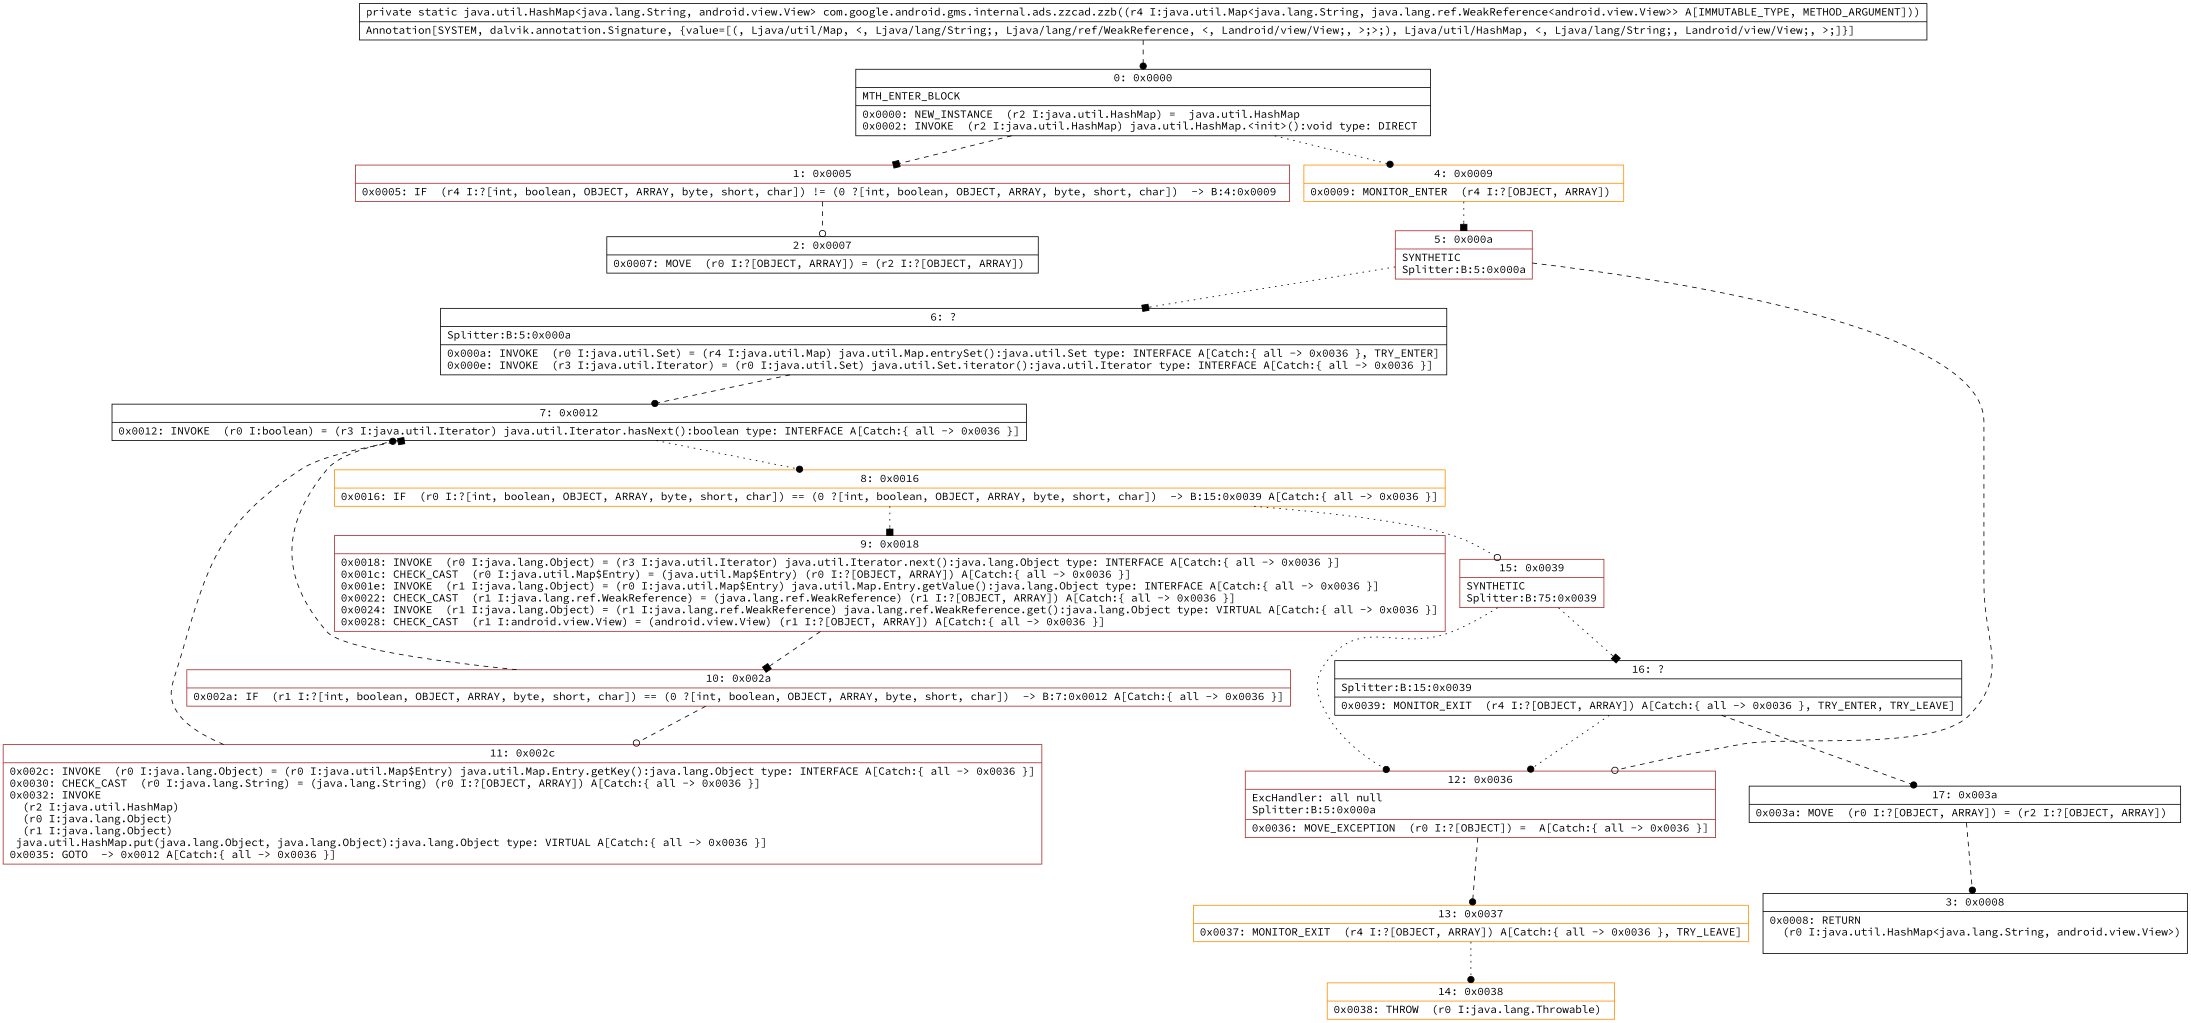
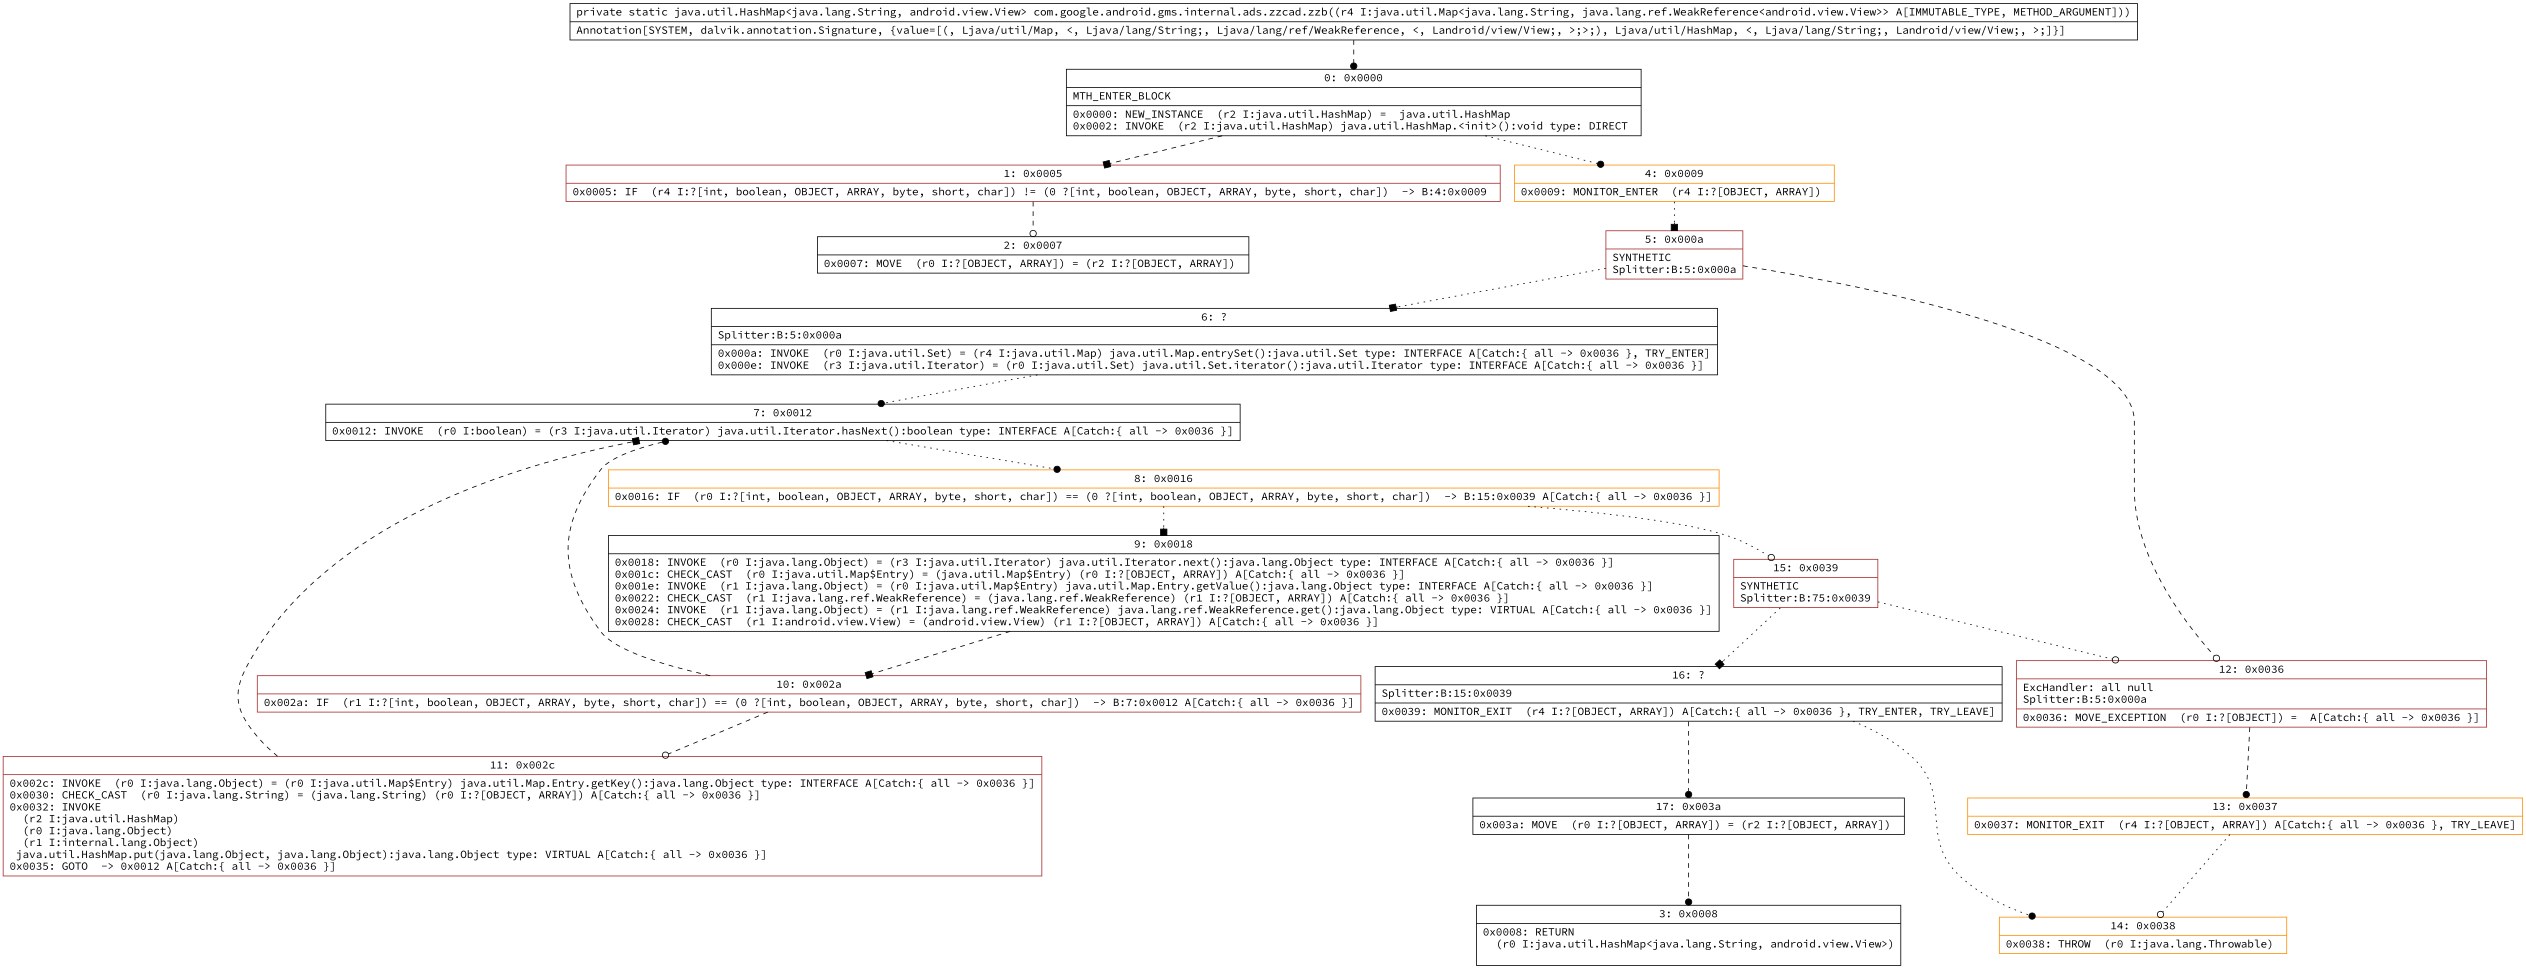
(724, 389) -> (961, 389)
(890, 583) -> (1164, 583)
(1345, 645) -> (1995, 630)
(1571, 741) -> (1936, 822)
(91, 831) -> (104, 843)
(1471, 959) -> (2196, 873)
